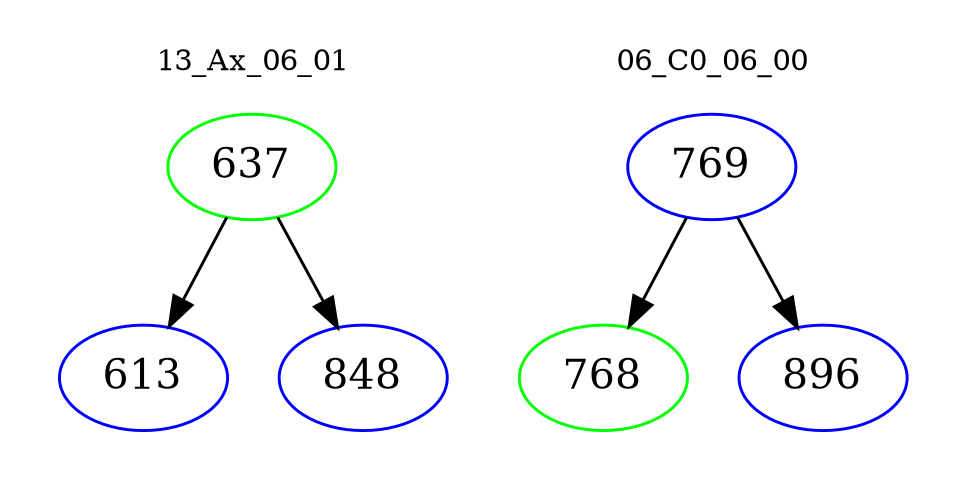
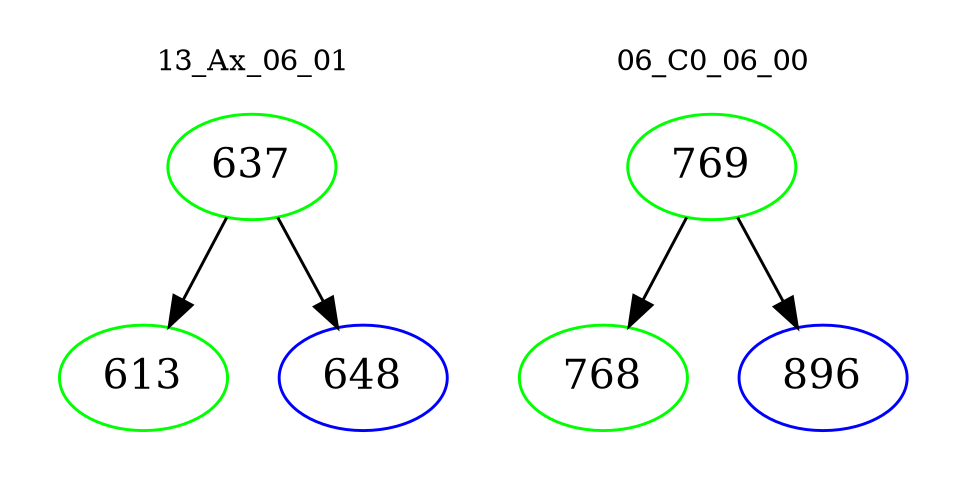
(712, 167) -> (712, 167)
(144, 378) -> (144, 378)
(363, 378) -> (363, 378)
